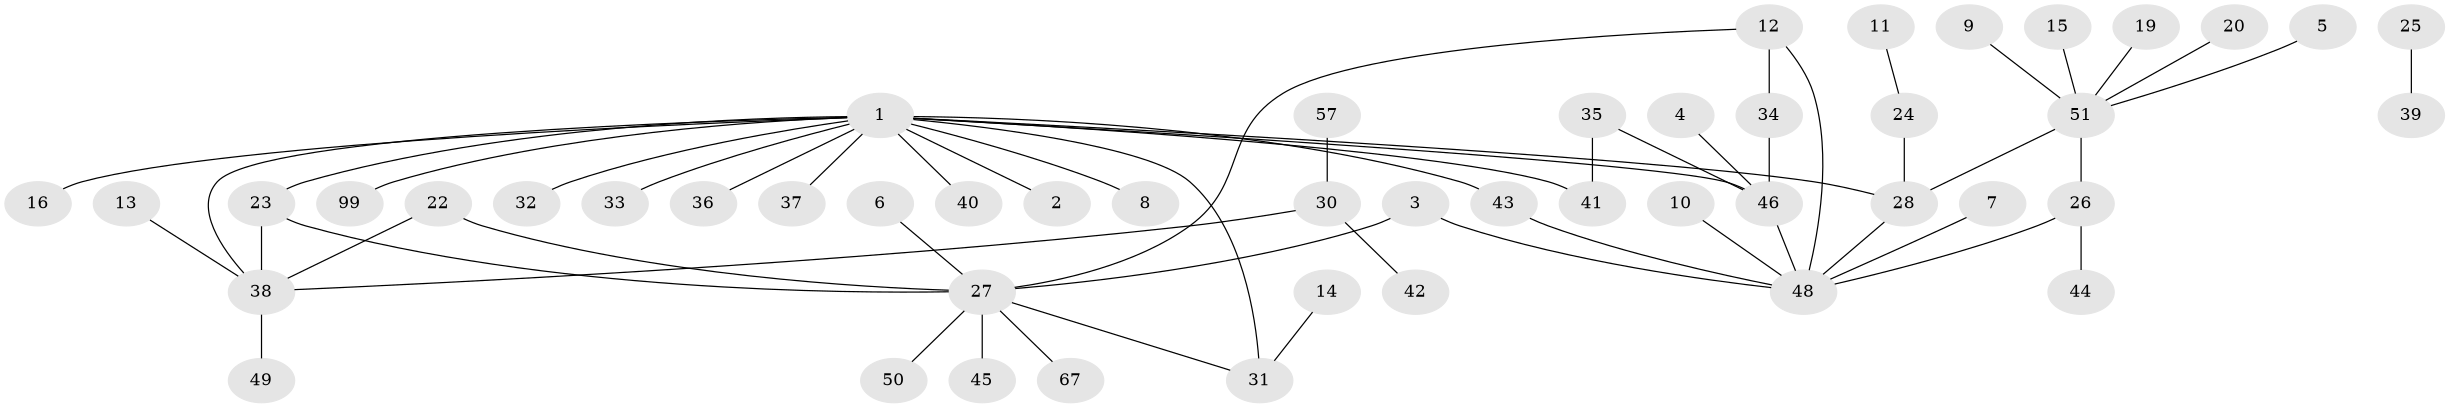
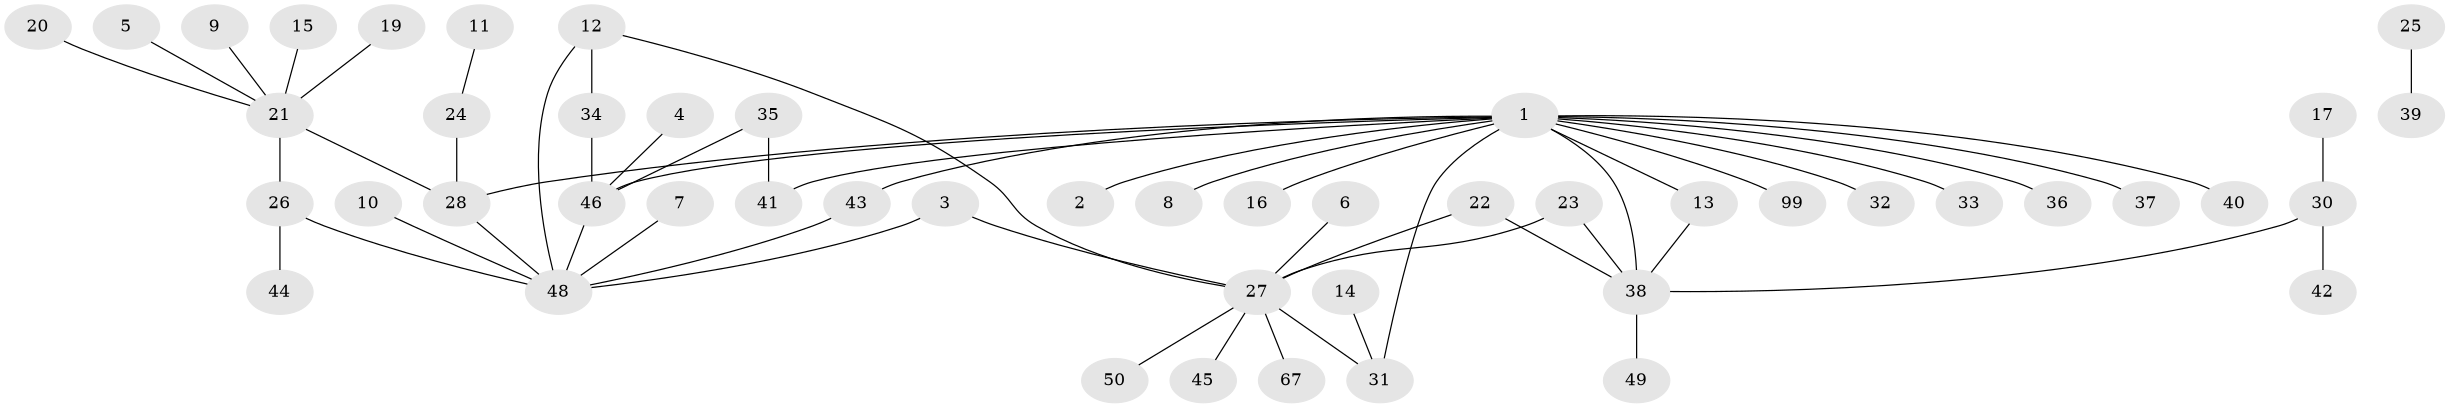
(1327, 115) -> (2323, 115)
(2081, 115) -> (280, 115)
(494, 143) -> (1614, 160)
